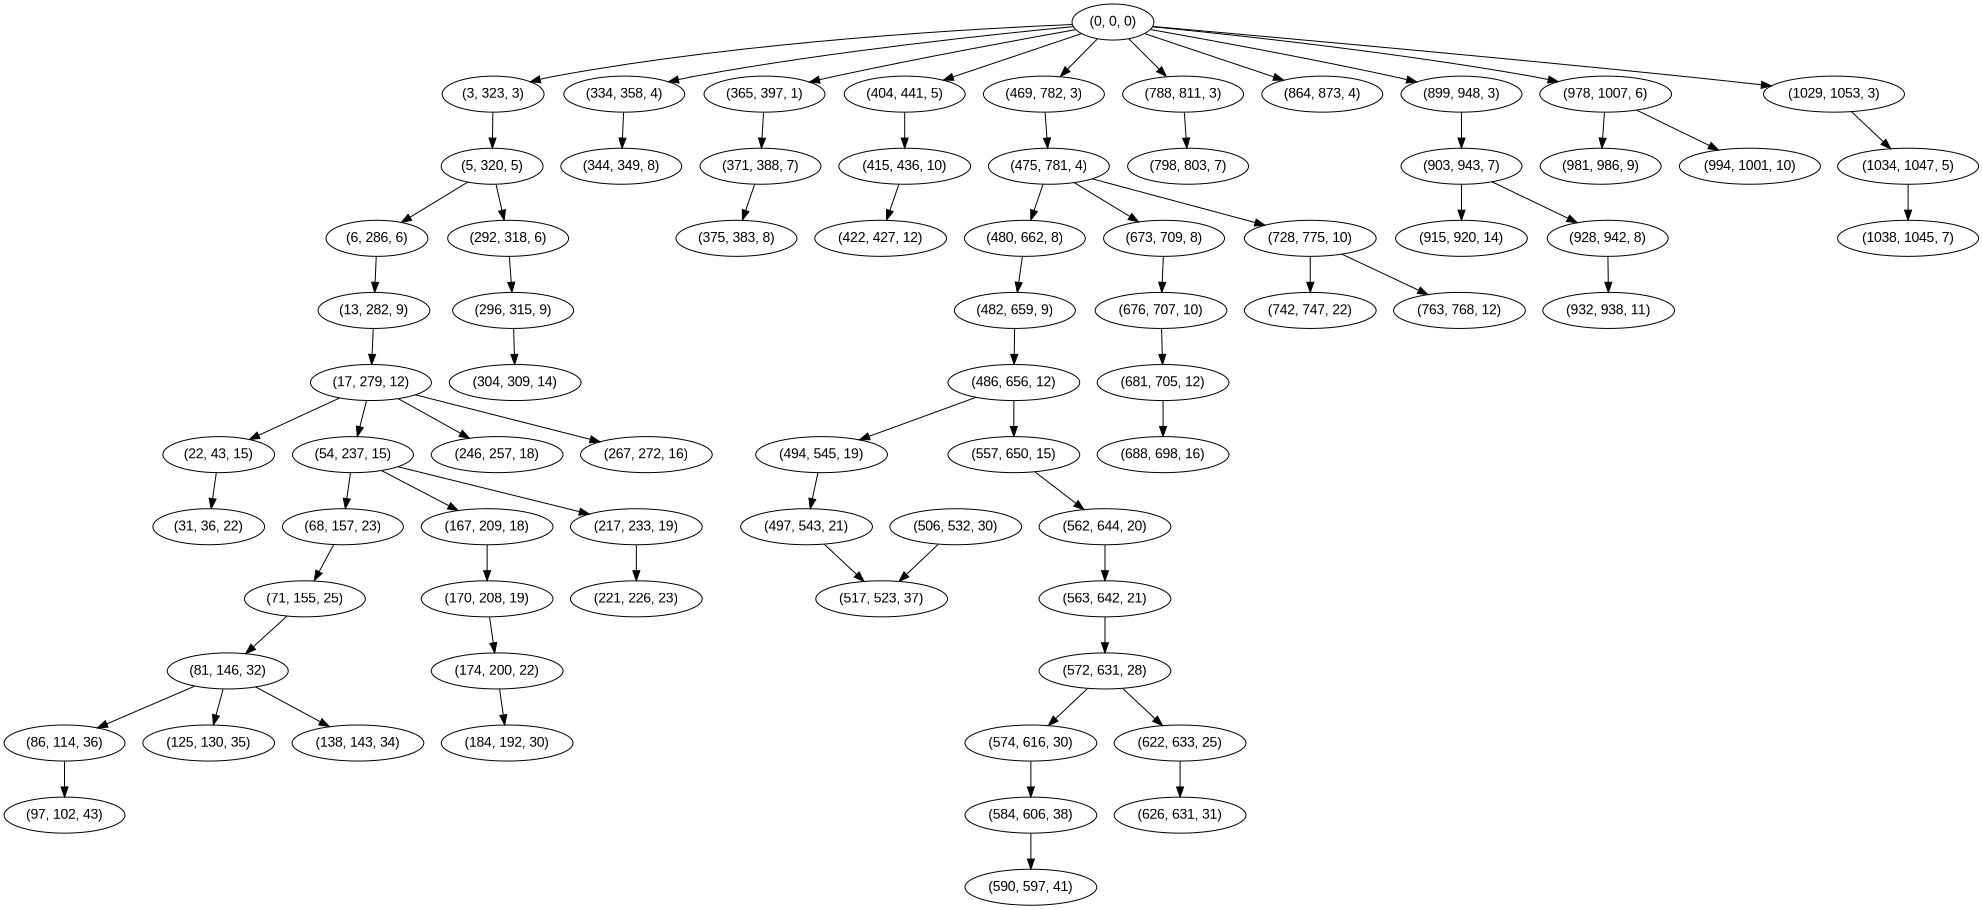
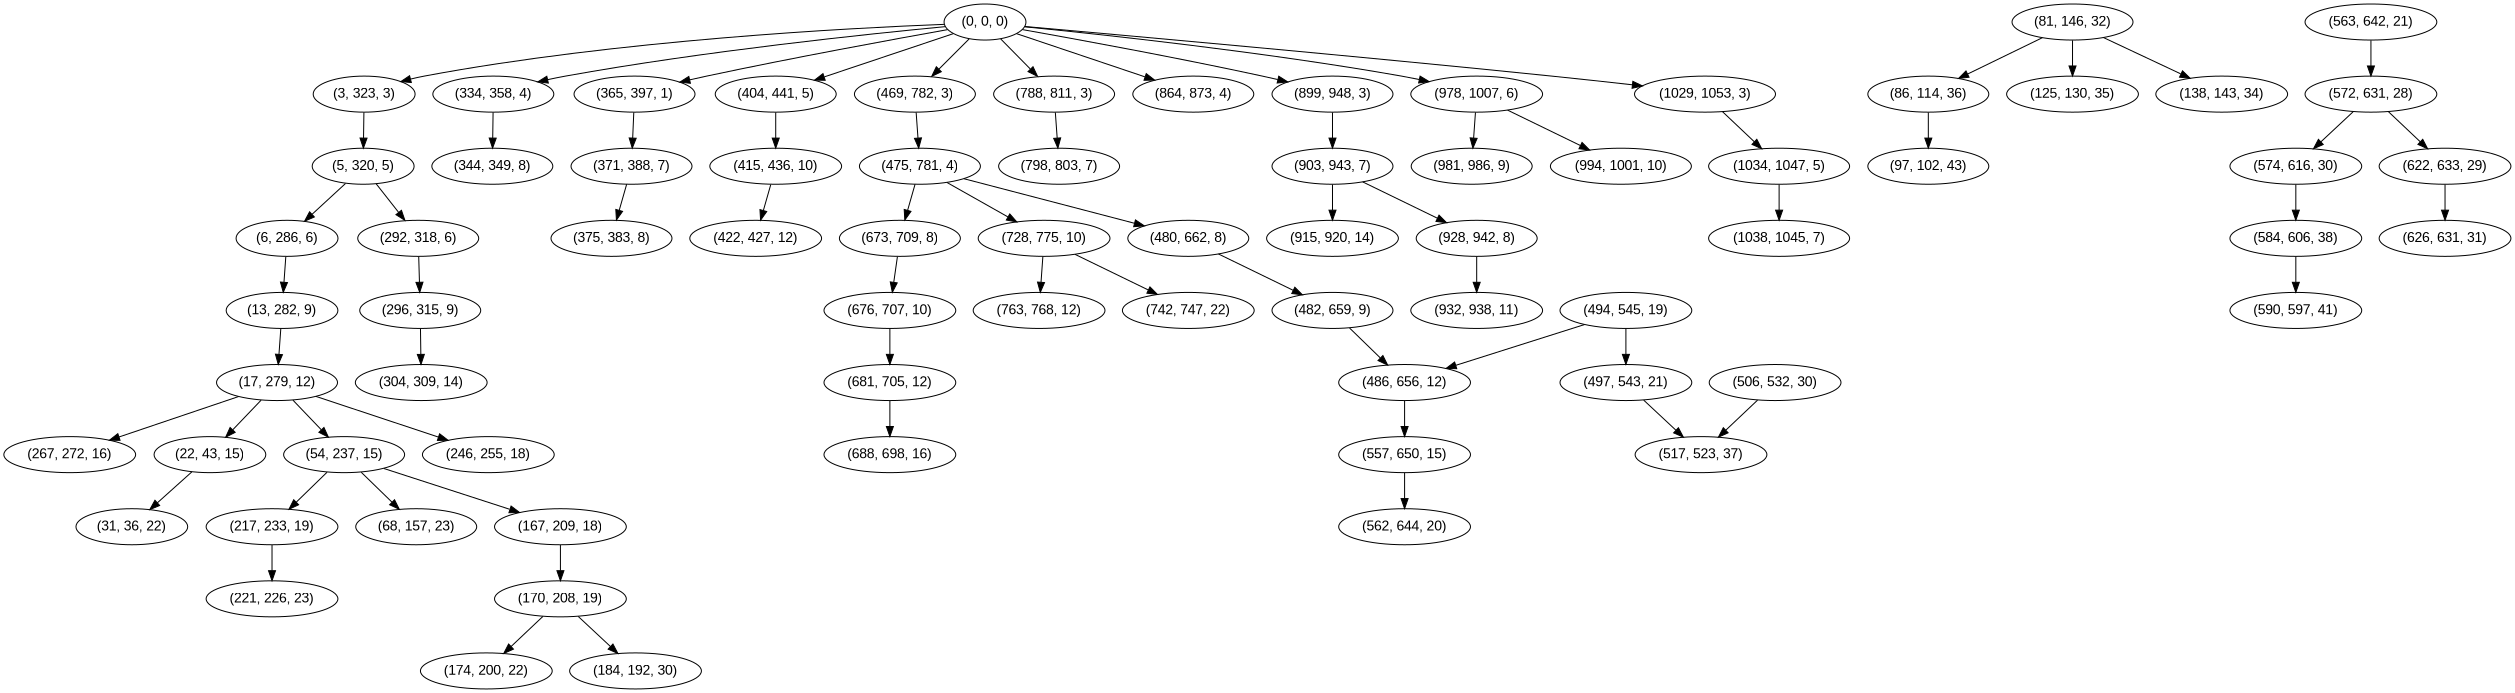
(922, 417) -> (1520, 345)
(497, 455) -> (488, 455)
(1105, 558) -> none
(305, 599) -> none
(501, 702) -> (594, 631)
(1180, 743) -> (2445, 166)
